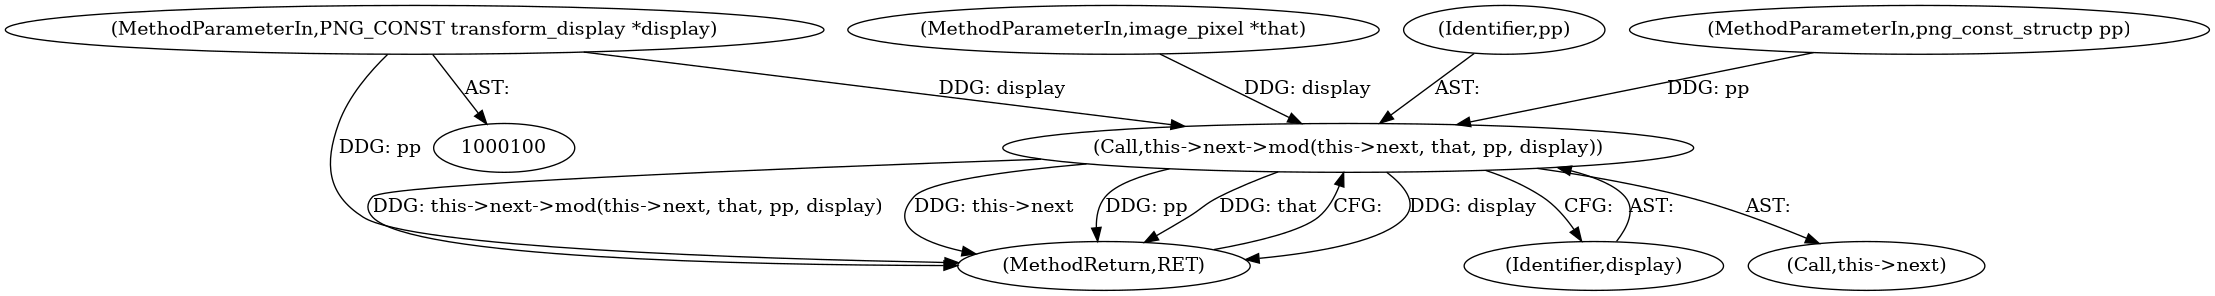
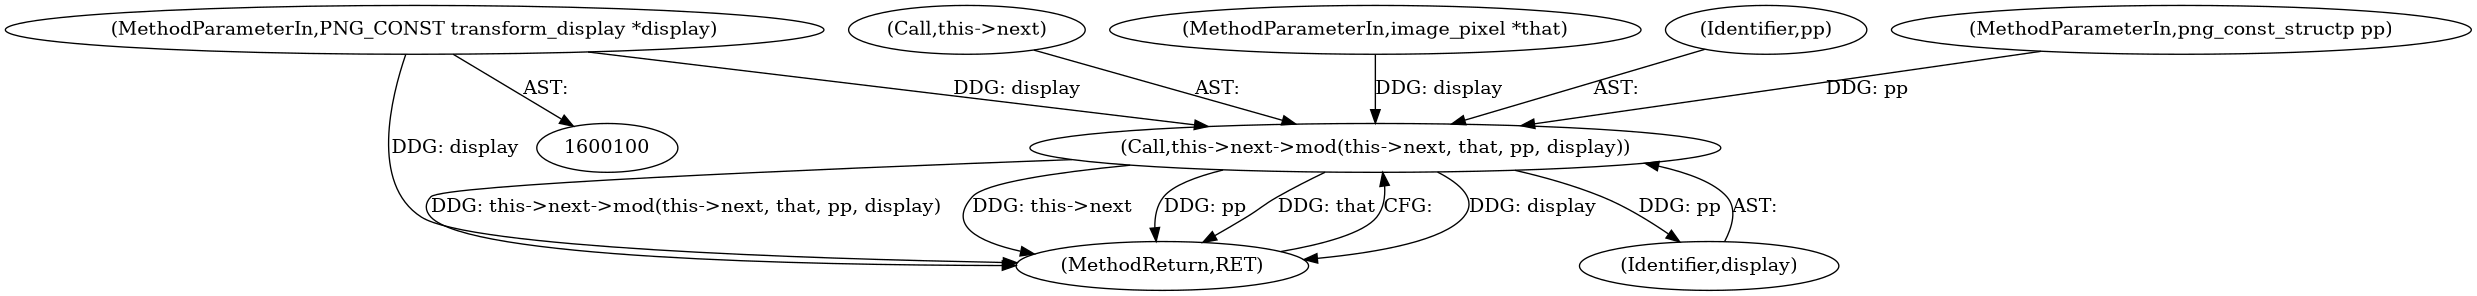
(380, 148) -> (455, 148)
(504, 148) -> (607, 148)
(1674, 194) -> (1158, 85)
(1592, 207) -> (1680, 207)
